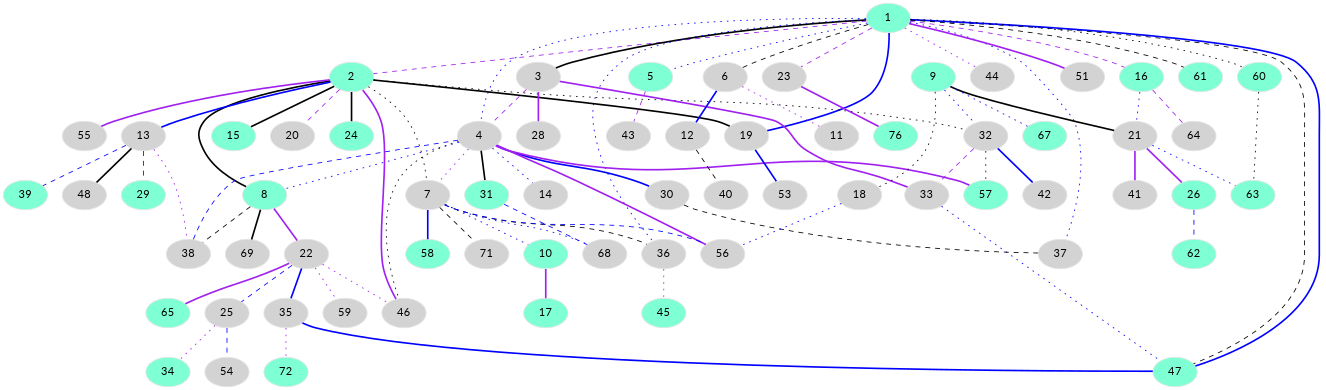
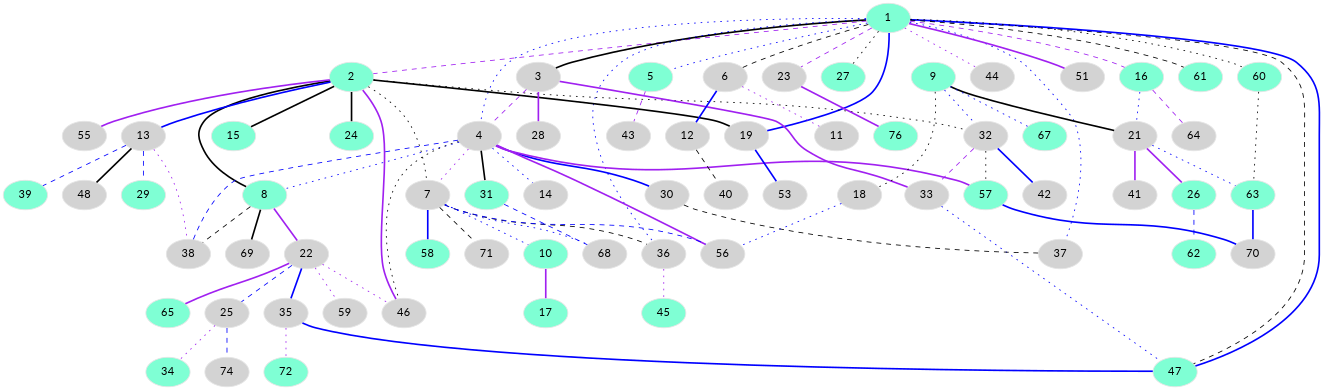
none -> (843, 77)
(293, 136) -> none
none -> (1253, 254)
(227, 372) -> (227, 372)
